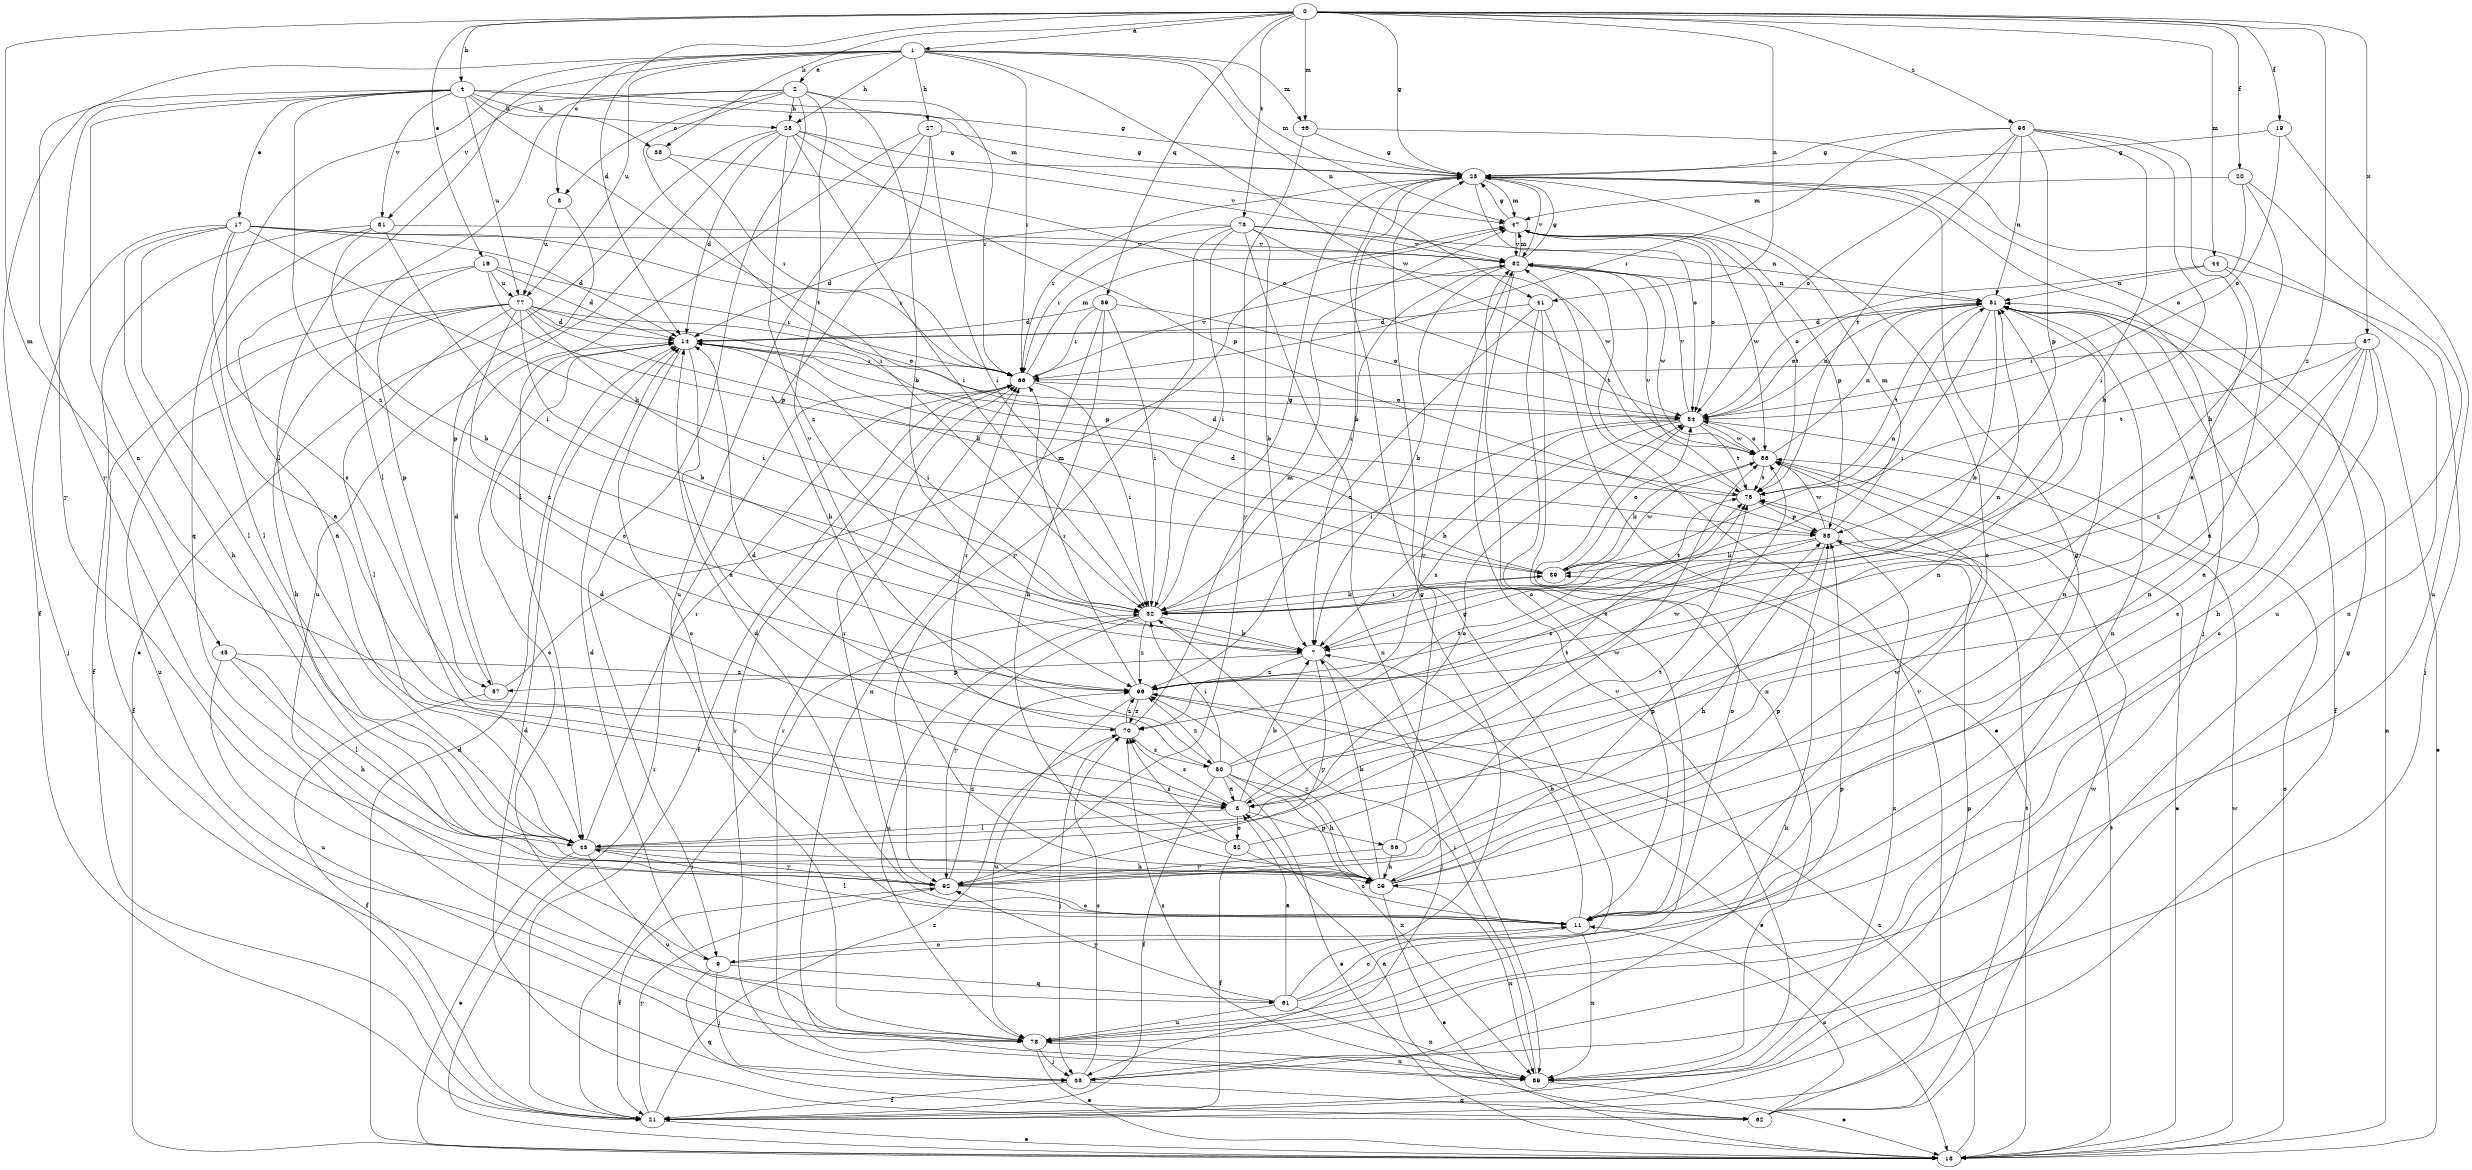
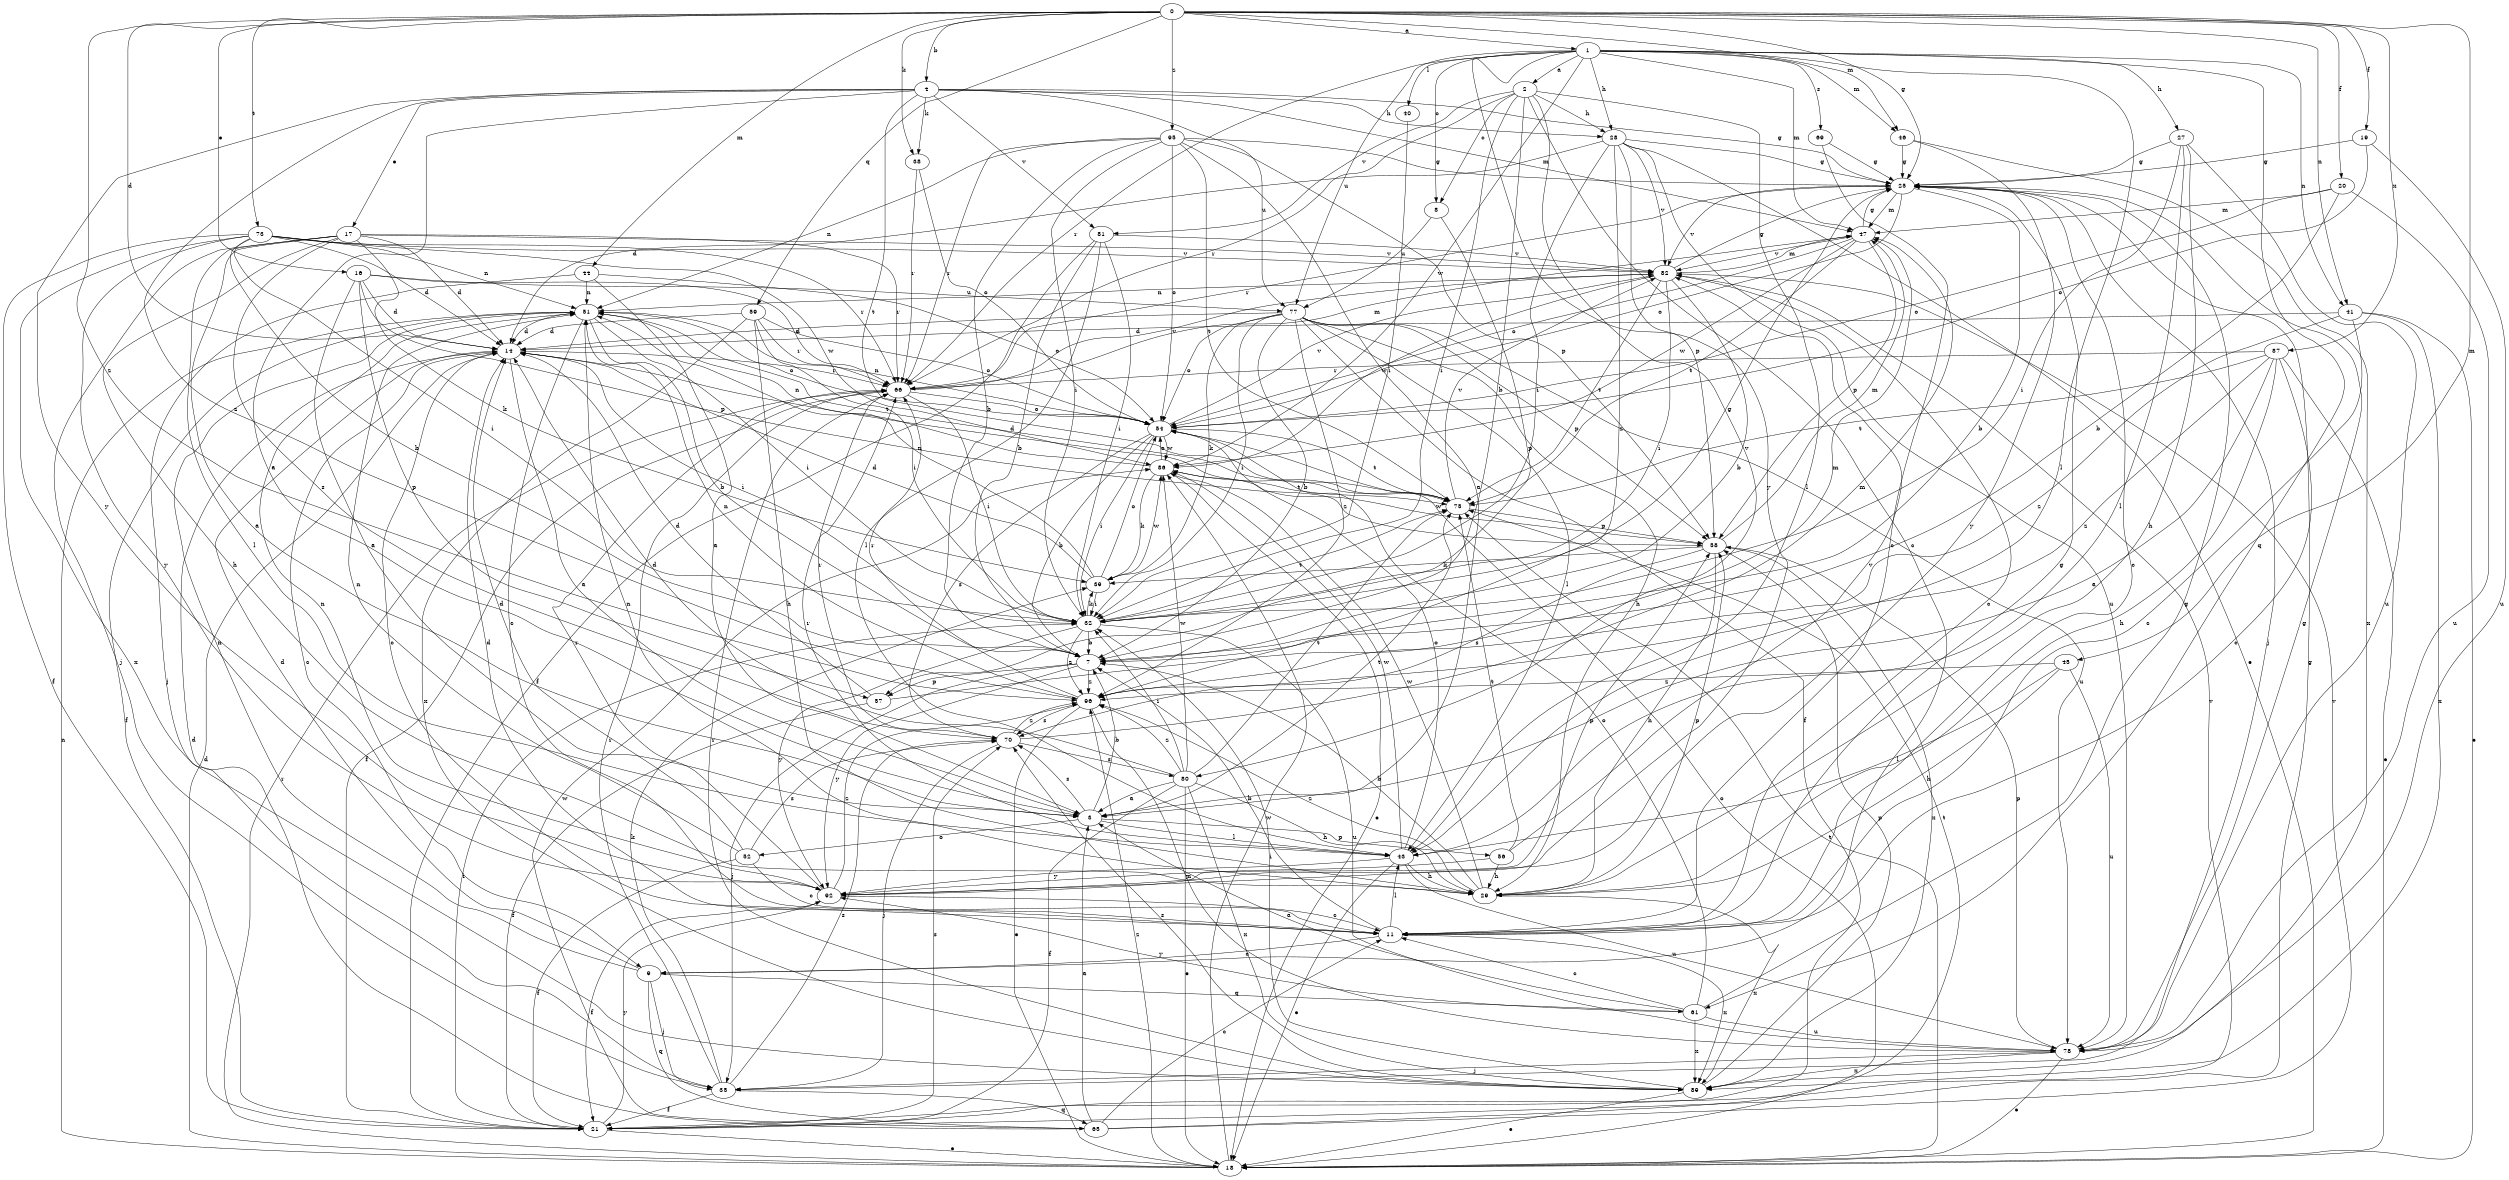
none -> (1407, 114)
none -> (1820, 138)
(38, 611) -> (99, 762)
(1603, 1114) -> none
(1760, 1120) -> (1096, 1129)
